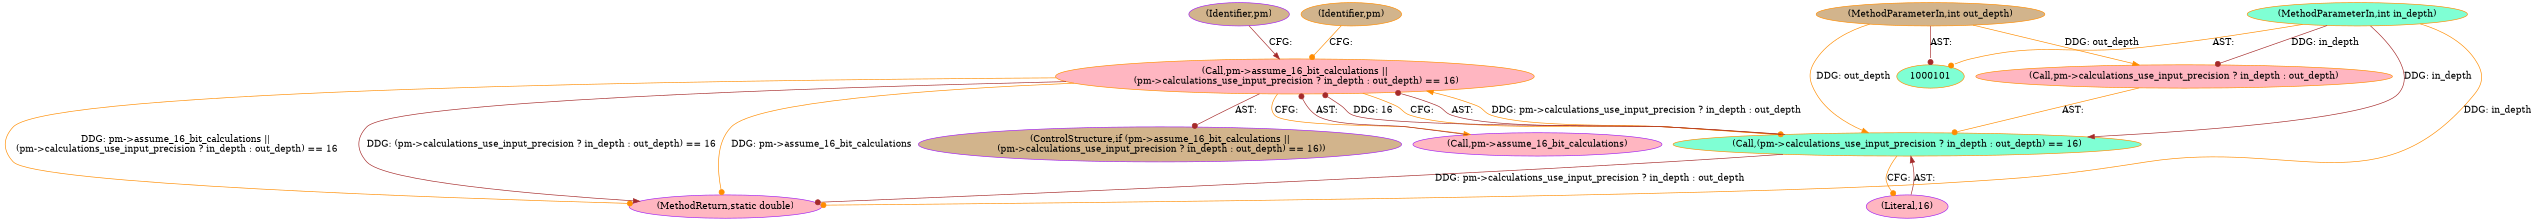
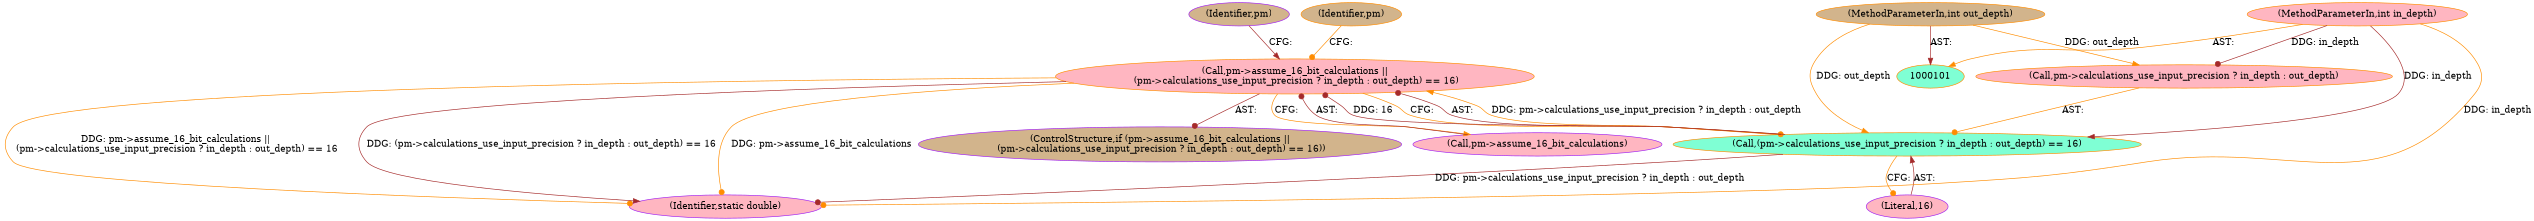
(2357, 14) -> (2357, 14)
(1931, 42) -> (1931, 42)
(2129, 48) -> (2129, 48)
(725, 207) -> (725, 207)
